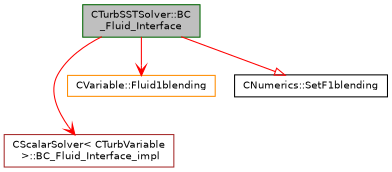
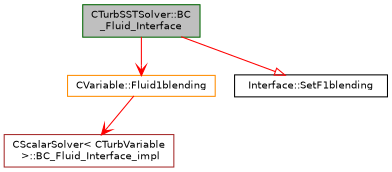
(59, 73) -> (121, 111)
(311, 86) -> (311, 86)
